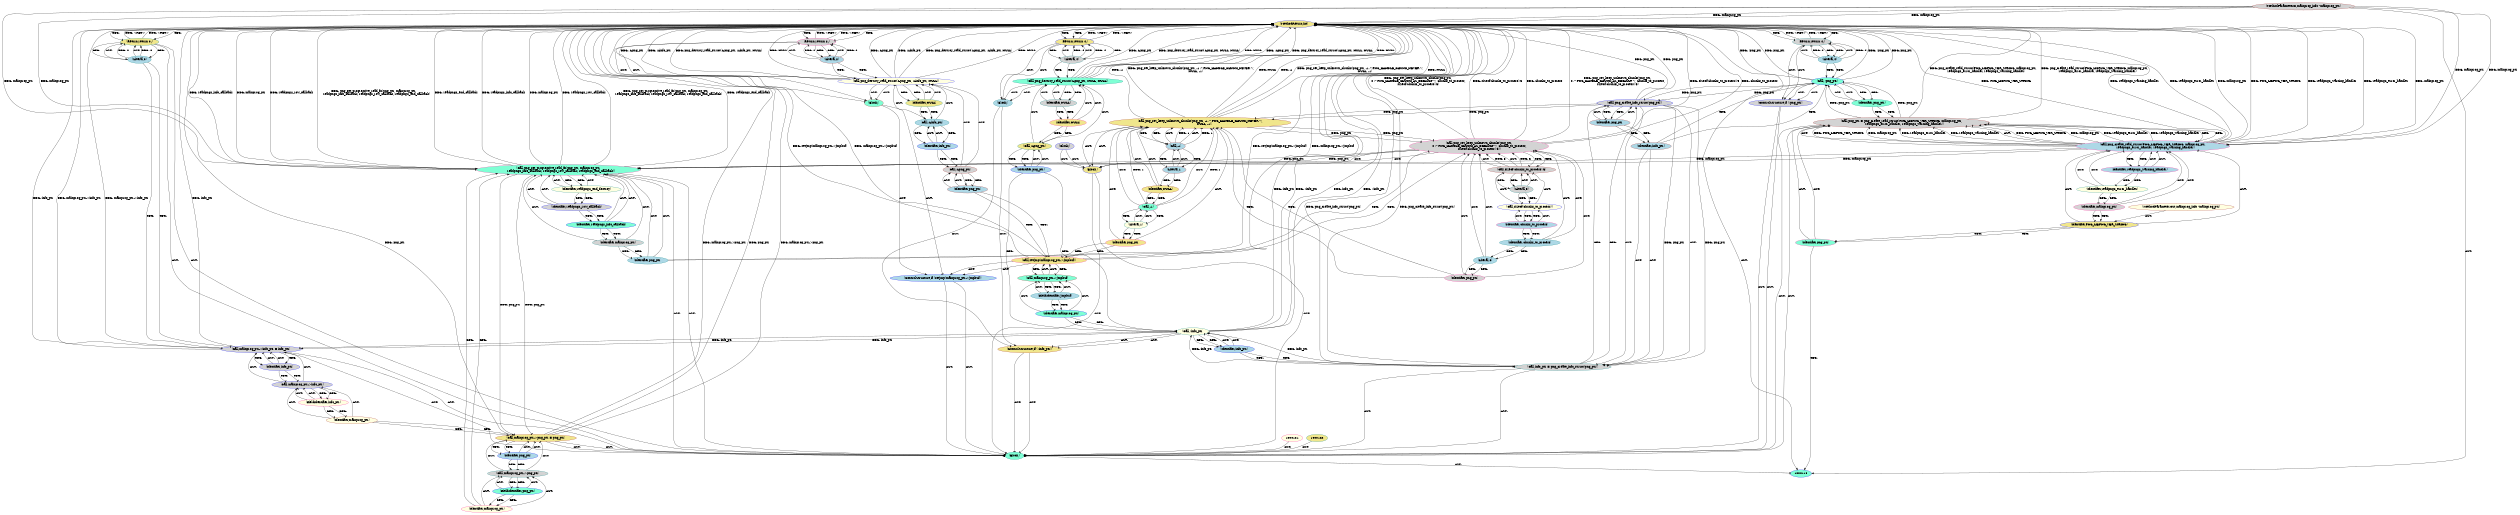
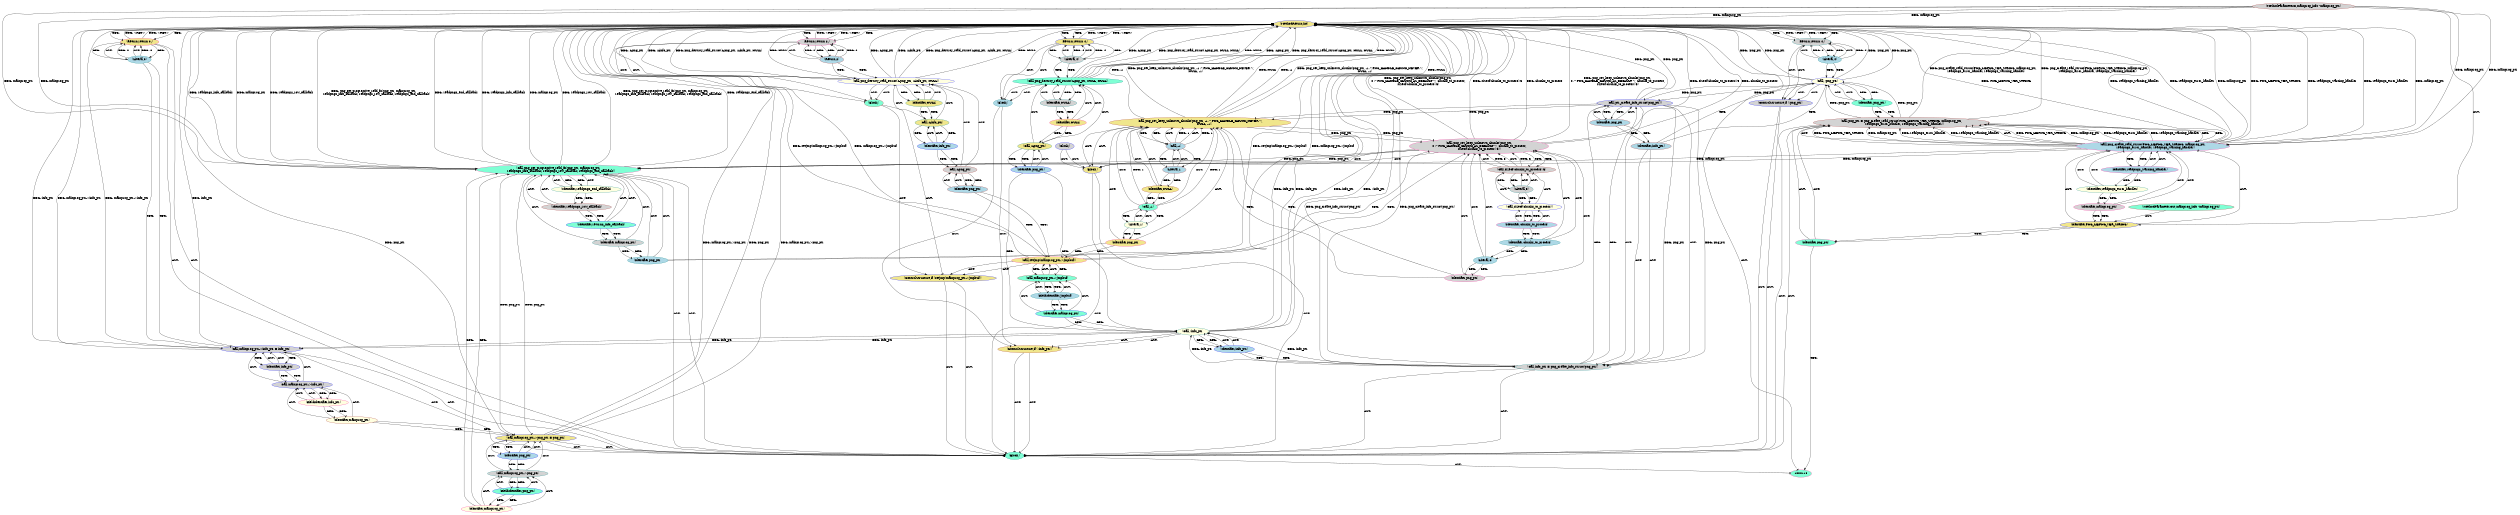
(140, 42) -> (140, 42)
(832, 60) -> (832, 60)
(1751, 73) -> (1751, 73)
(1827, 81) -> (1827, 81)
(1635, 103) -> (1635, 103)
(932, 123) -> (932, 123)
(586, 189) -> (586, 189)
(577, 207) -> (577, 207)
(2181, 207) -> (2181, 207)
(601, 225) -> (601, 225)
(943, 278) -> (943, 278)
(536, 438) -> (536, 438)
(1292, 438) -> none
(1317, 438) -> none
(2406, 464) -> (2450, 212)
(1801, 474) -> (1801, 474)
